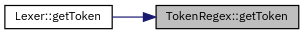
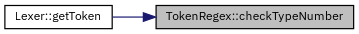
(227, 17) -> (255, 17)
